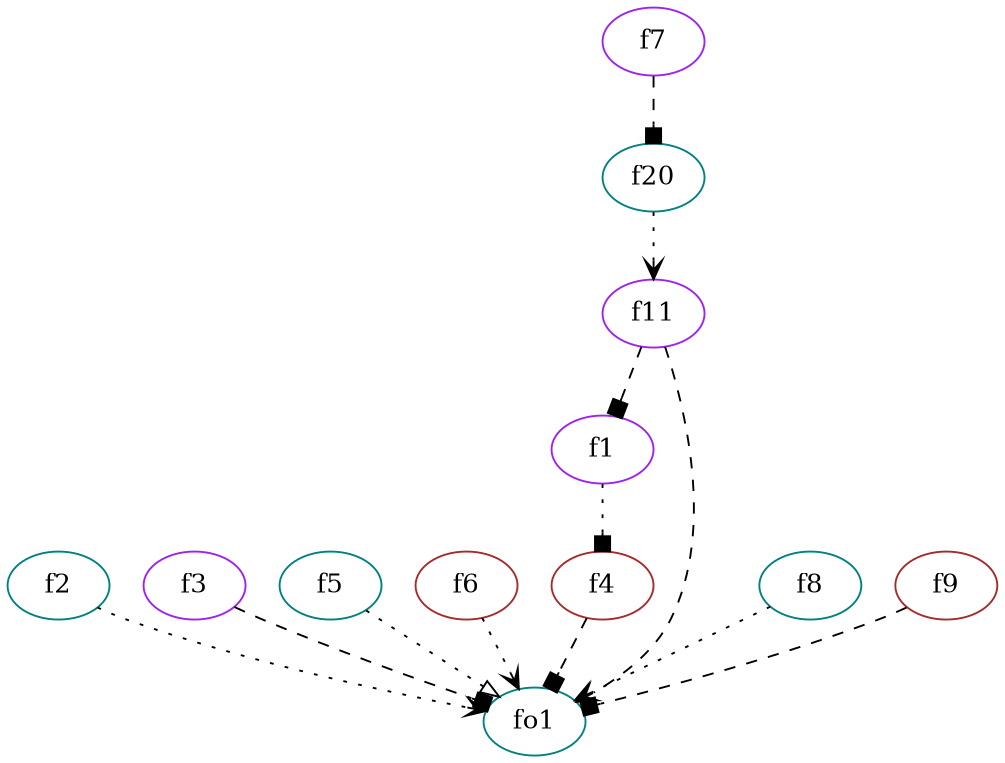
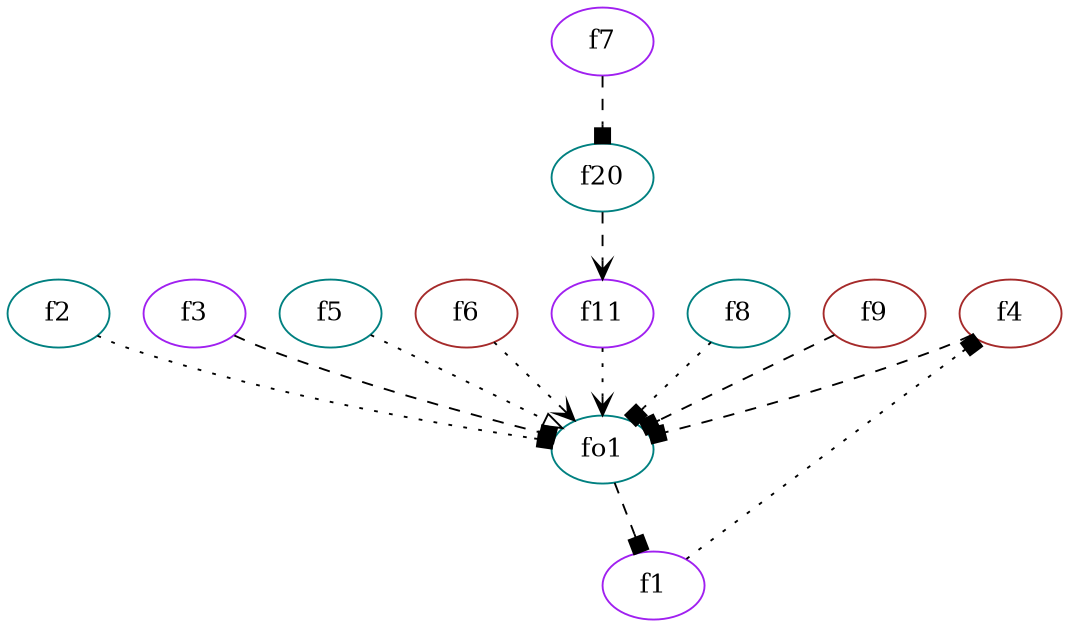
(654, 236) -> (603, 236)
(632, 372) -> (624, 508)
(692, 537) -> (603, 372)
(681, 649) -> (678, 375)
(280, 665) -> (313, 398)
